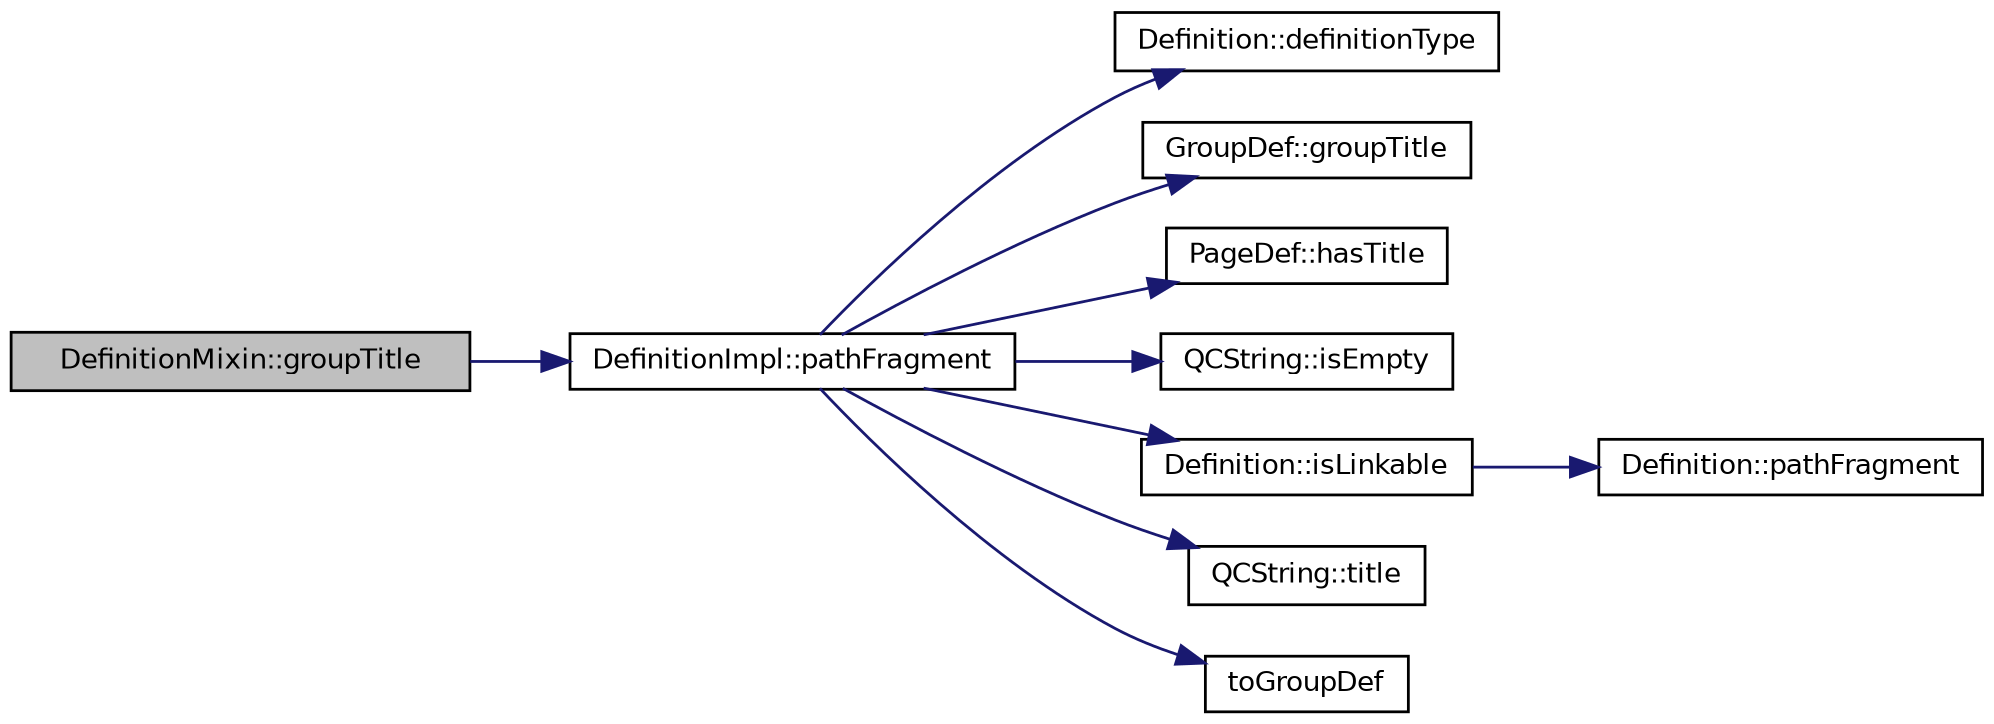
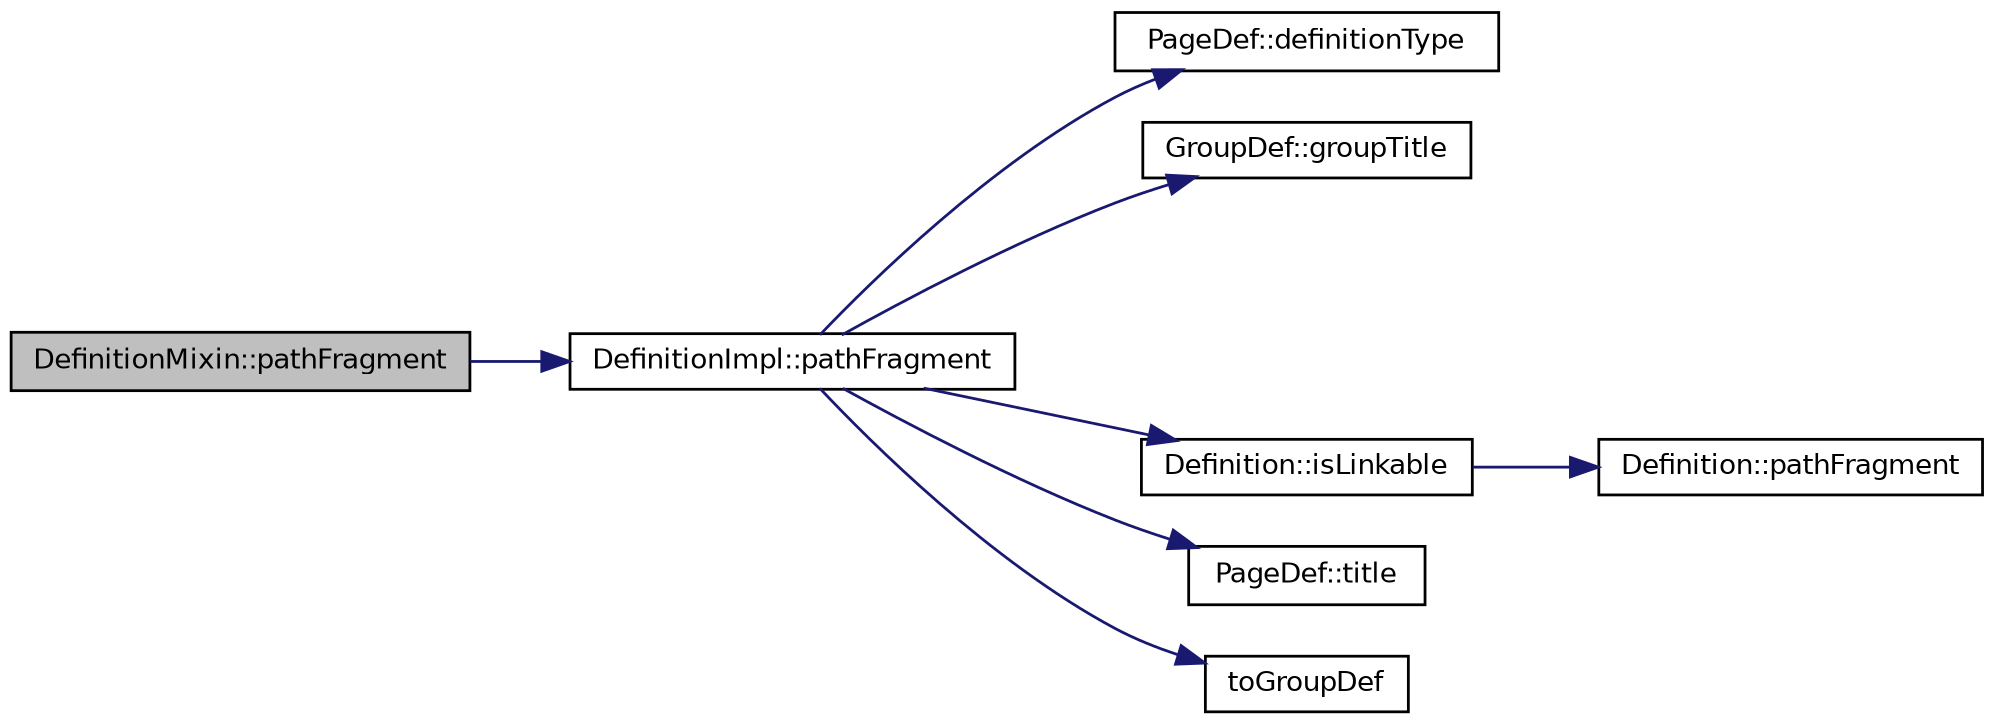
(1307, 42) -> (1307, 42)
(1307, 256) -> none
(241, 361) -> (241, 361)
(1307, 361) -> none
(1307, 576) -> (1307, 576)
